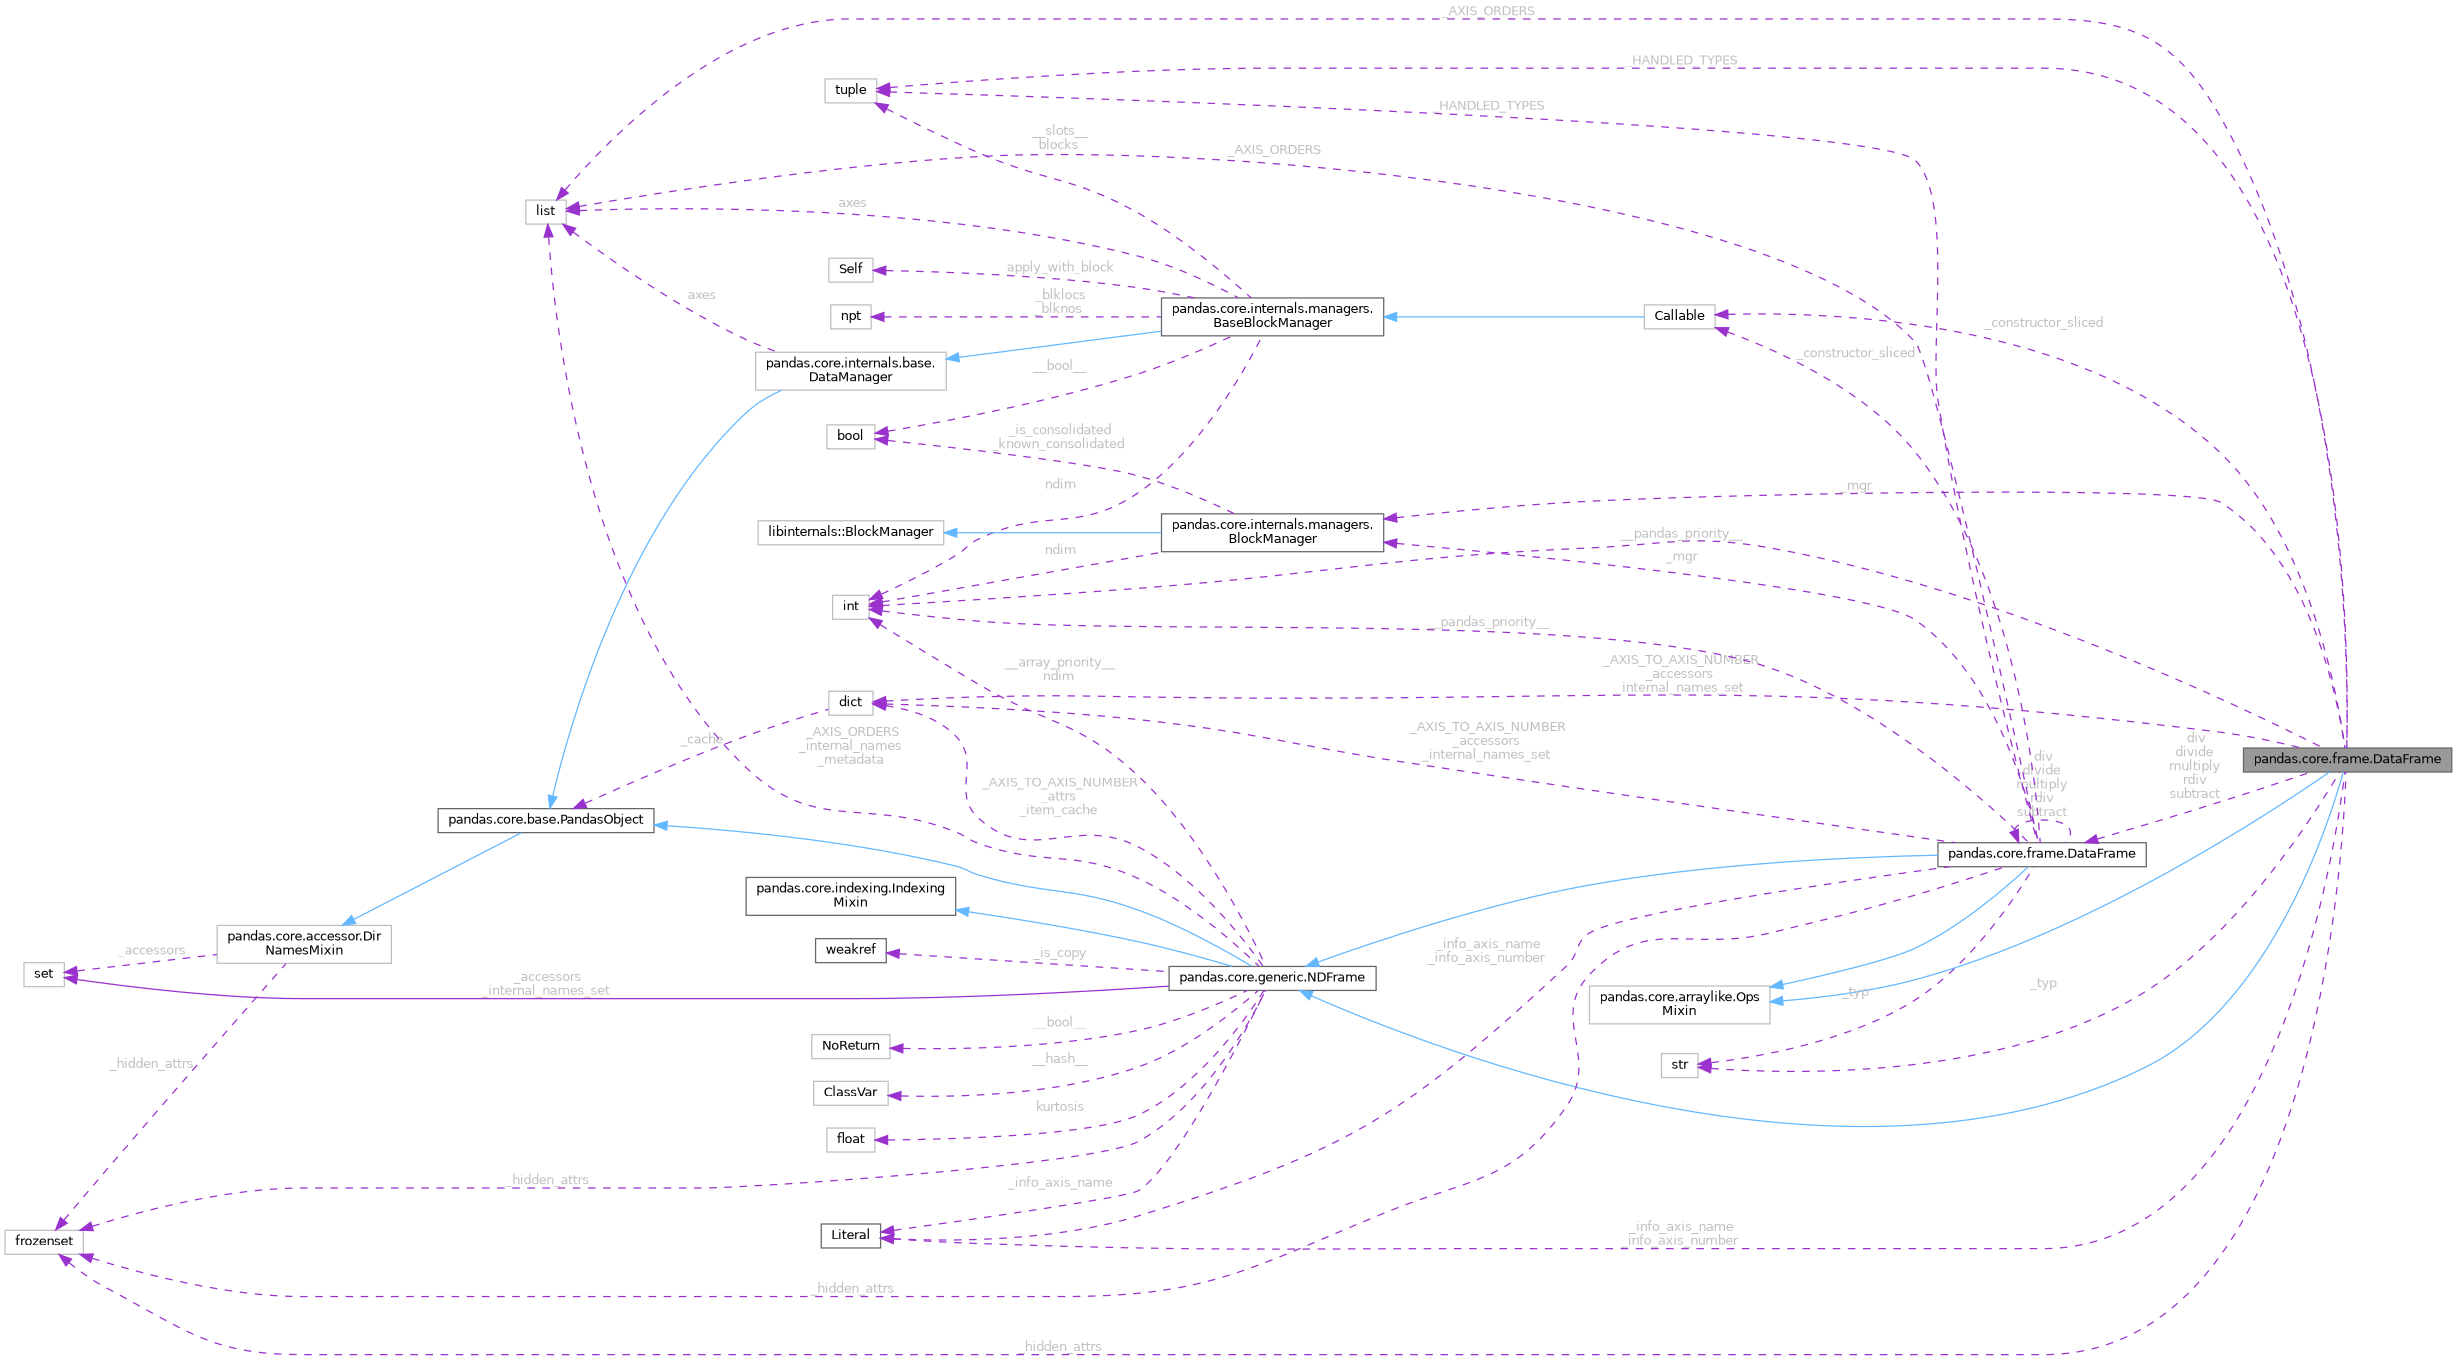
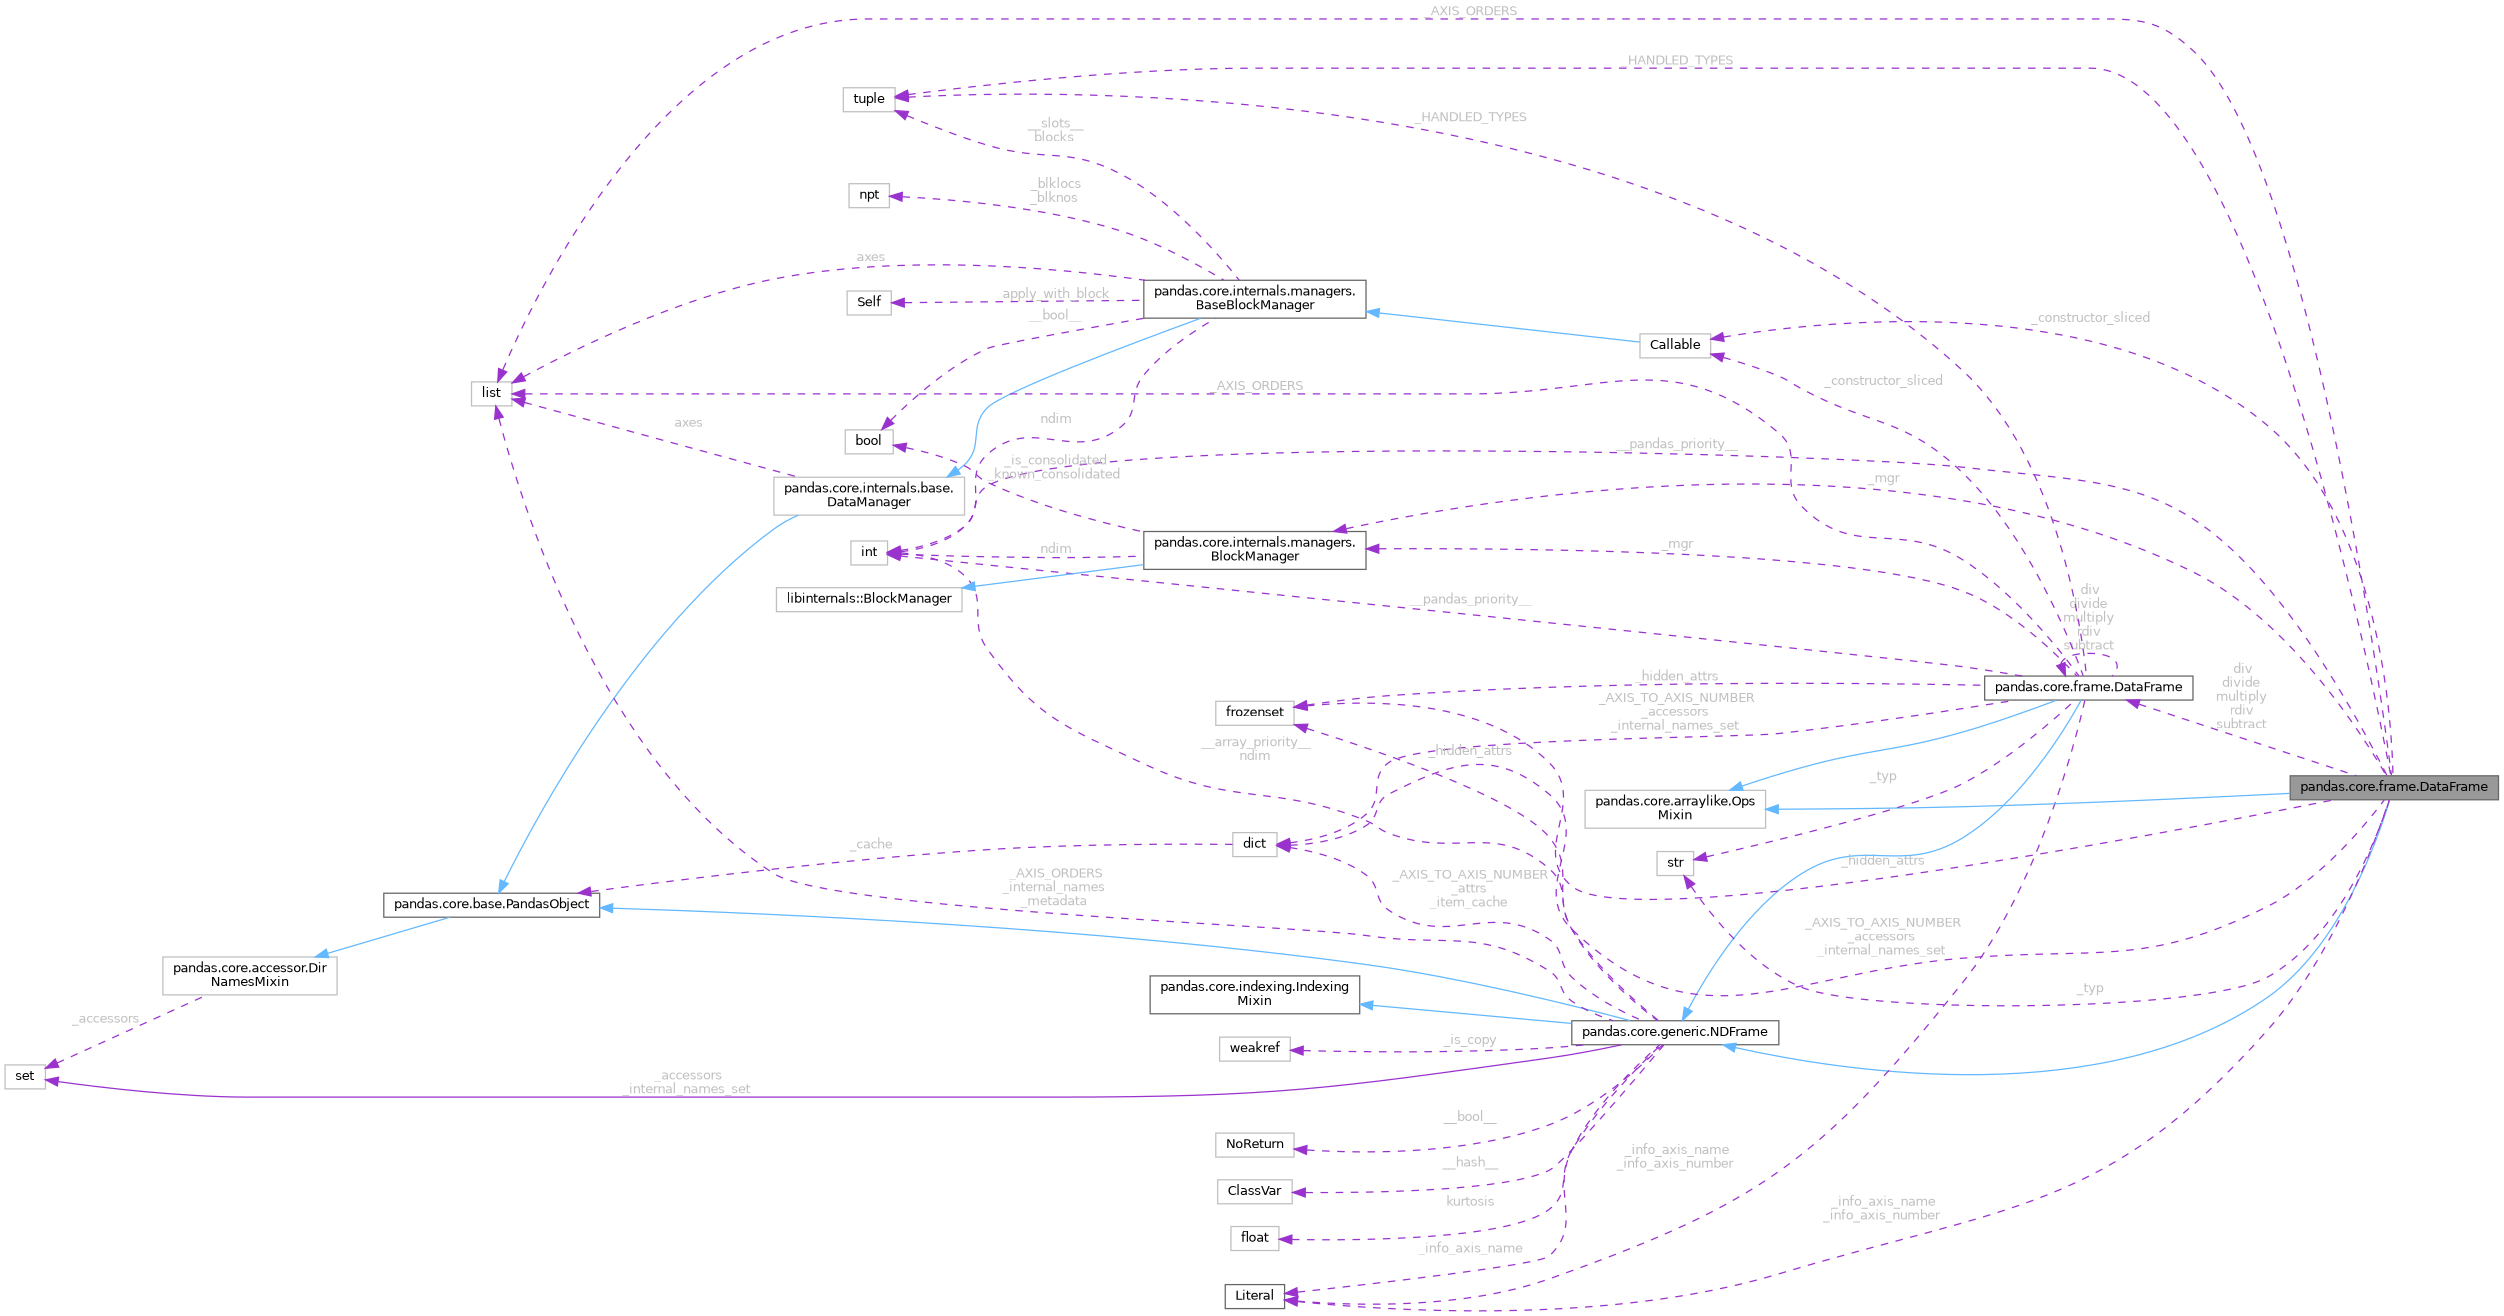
(851, 951) -> (1255, 1049)
(174, 1091) -> none
